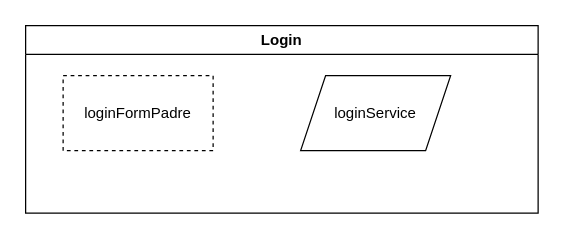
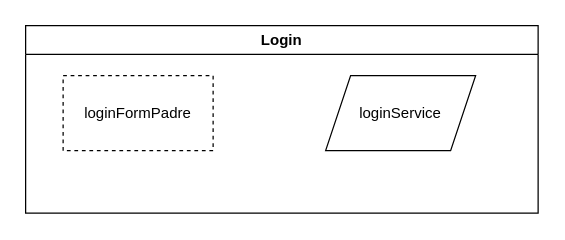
(376, 113) -> (401, 113)
